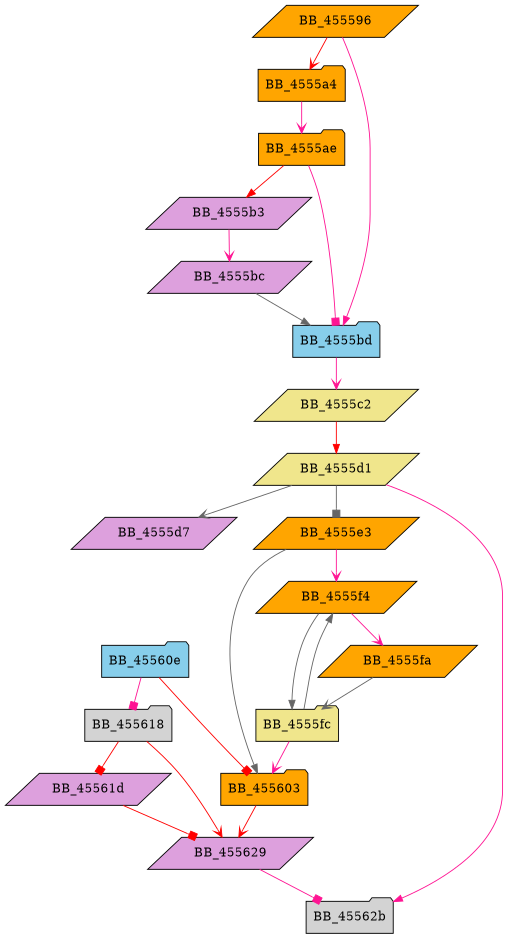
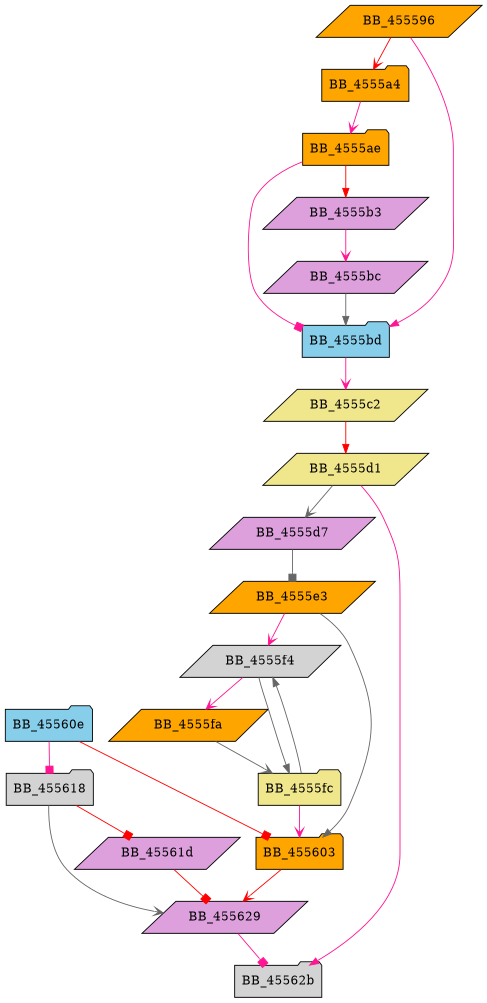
(336, 497) -> (292, 561)
(336, 597) -> (260, 661)
(186, 782) -> (78, 880)
